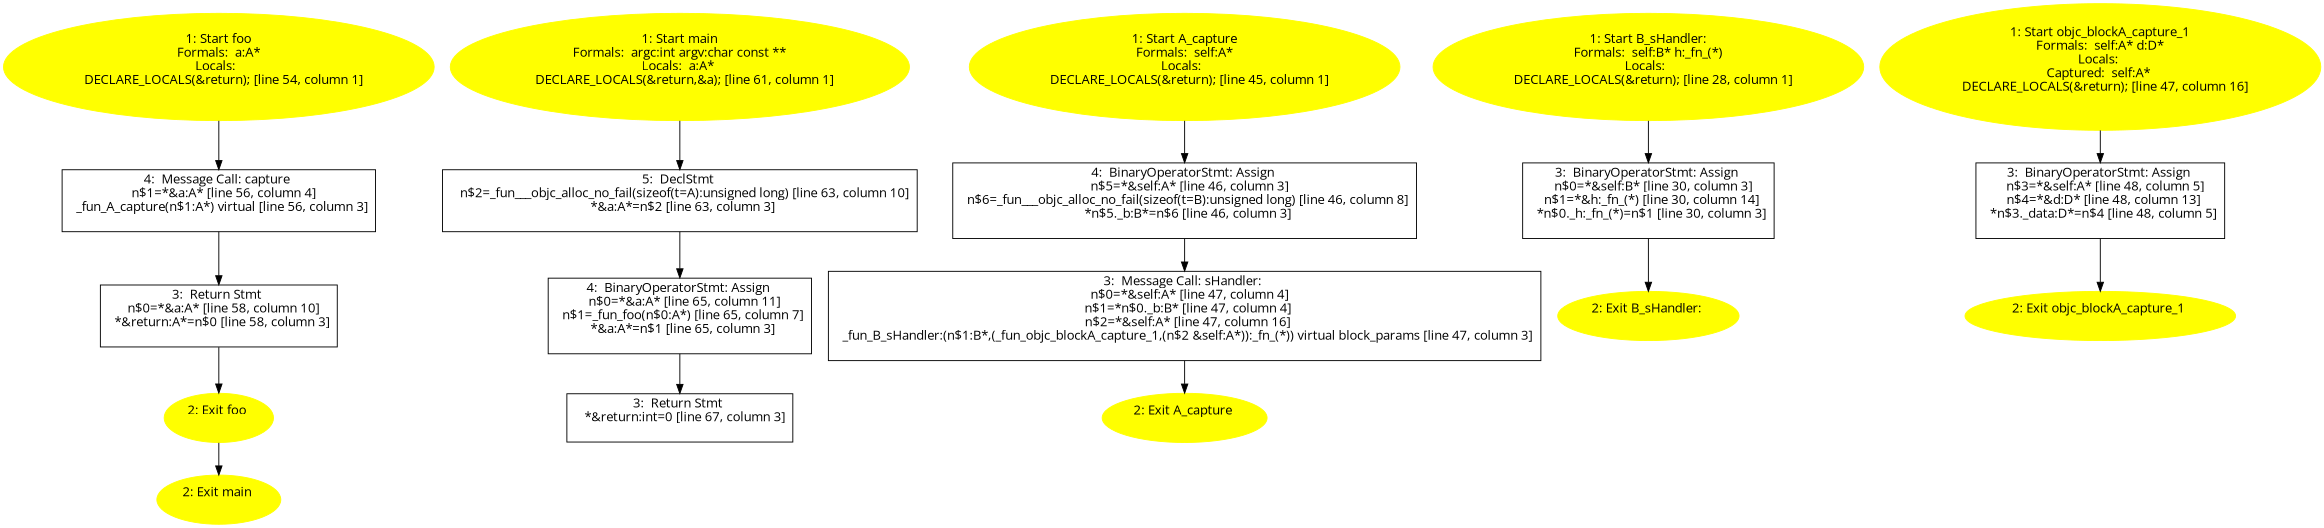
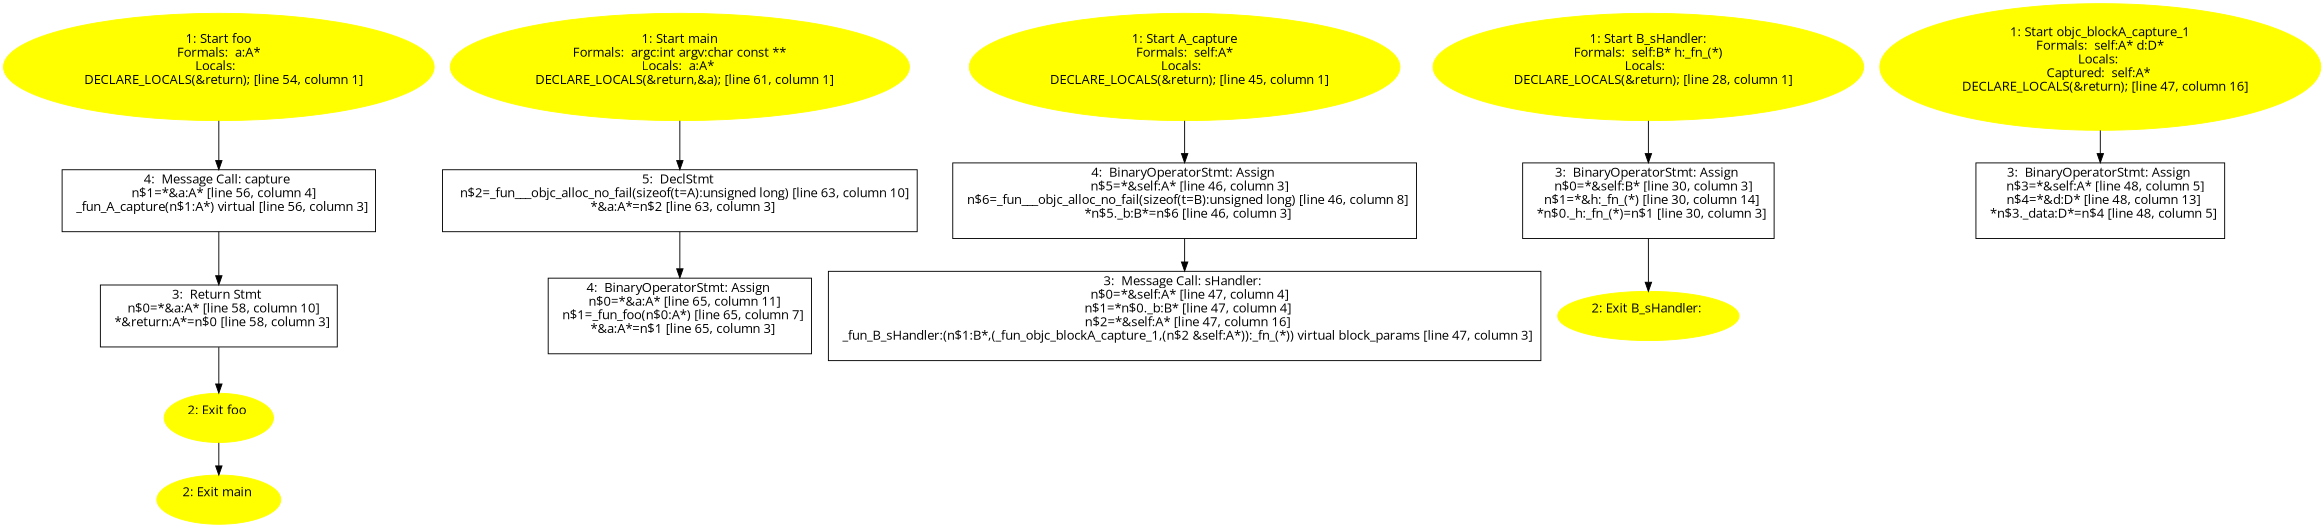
(2100, 316) -> none
(680, 418) -> none
(1185, 418) -> none
